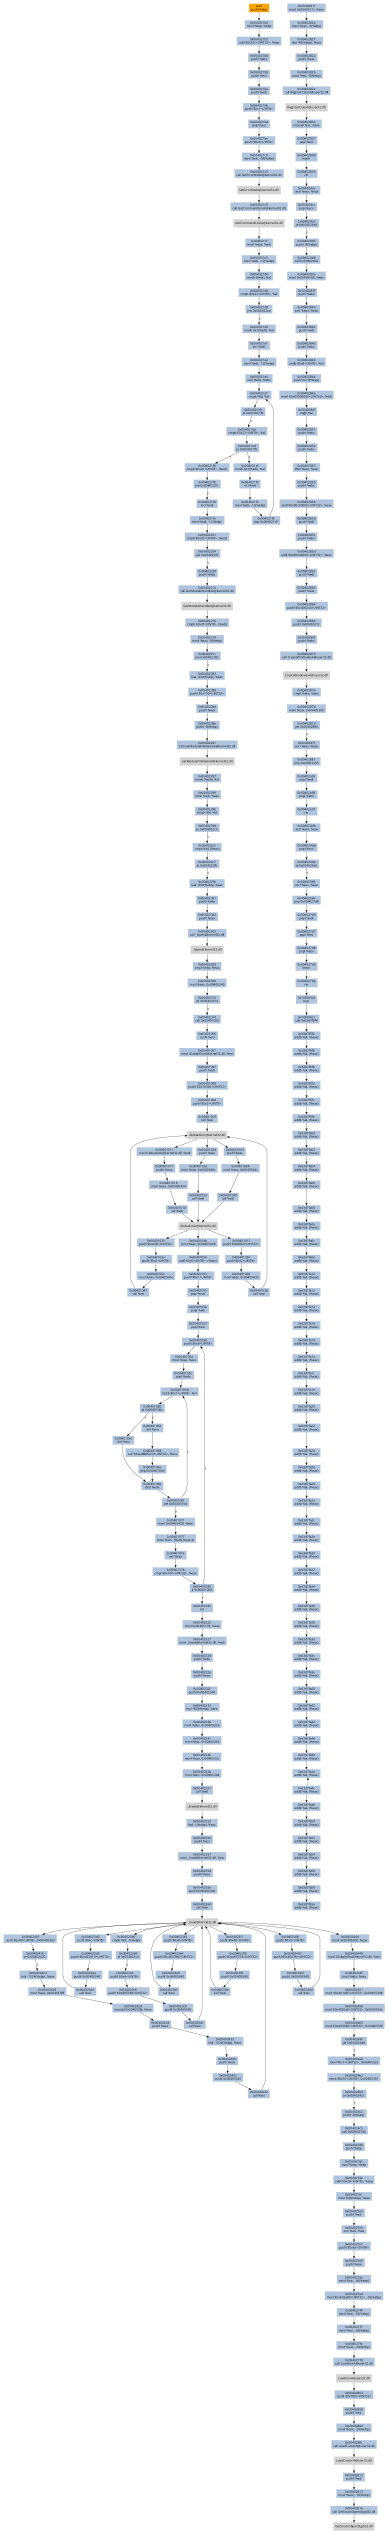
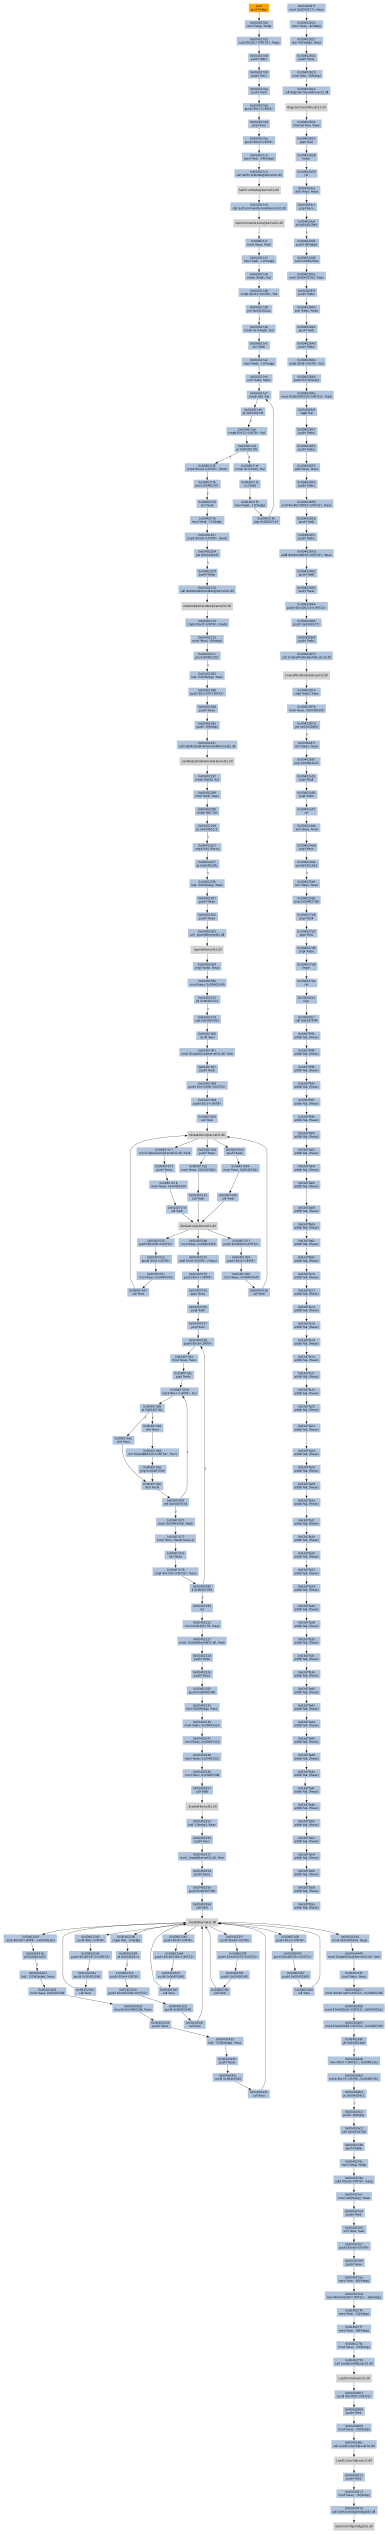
(308, 1783) -> (305, 1781)
